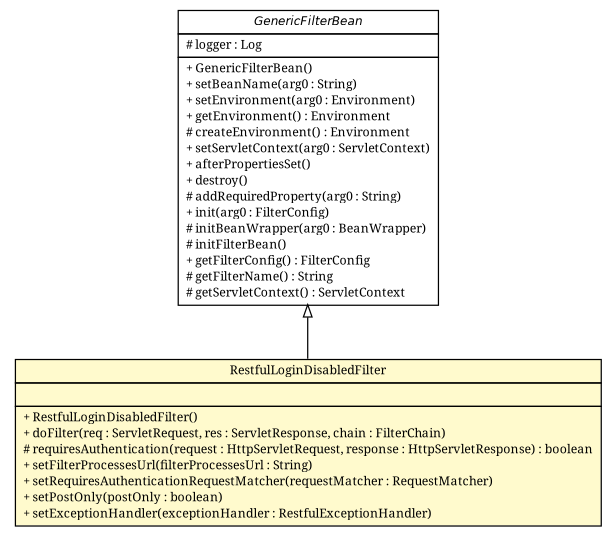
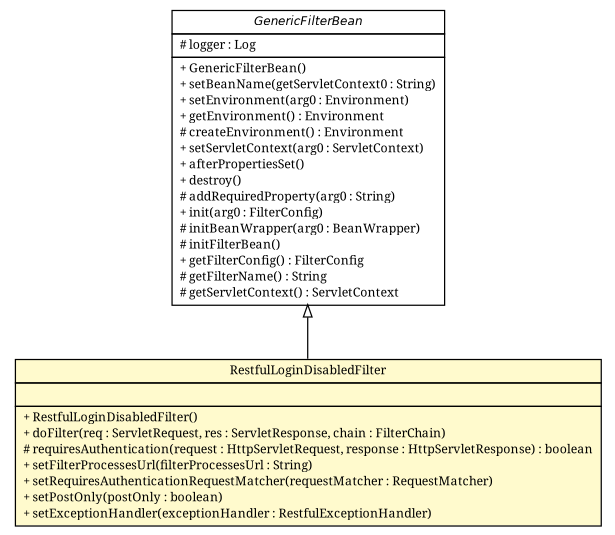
(272, 84) -> (308, 84)
